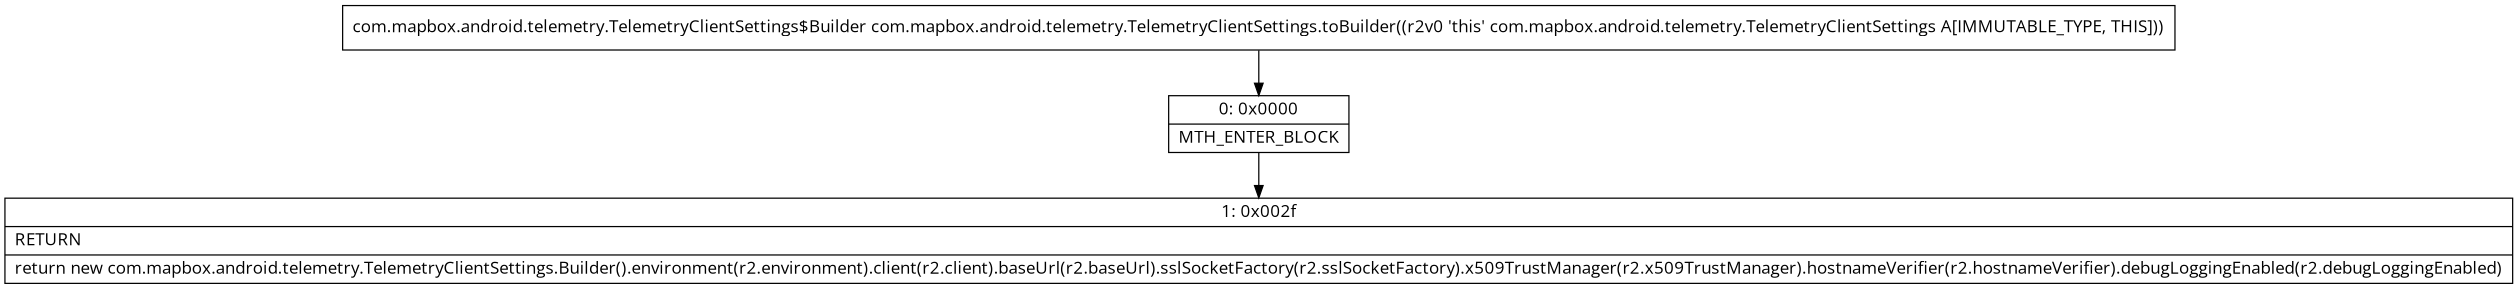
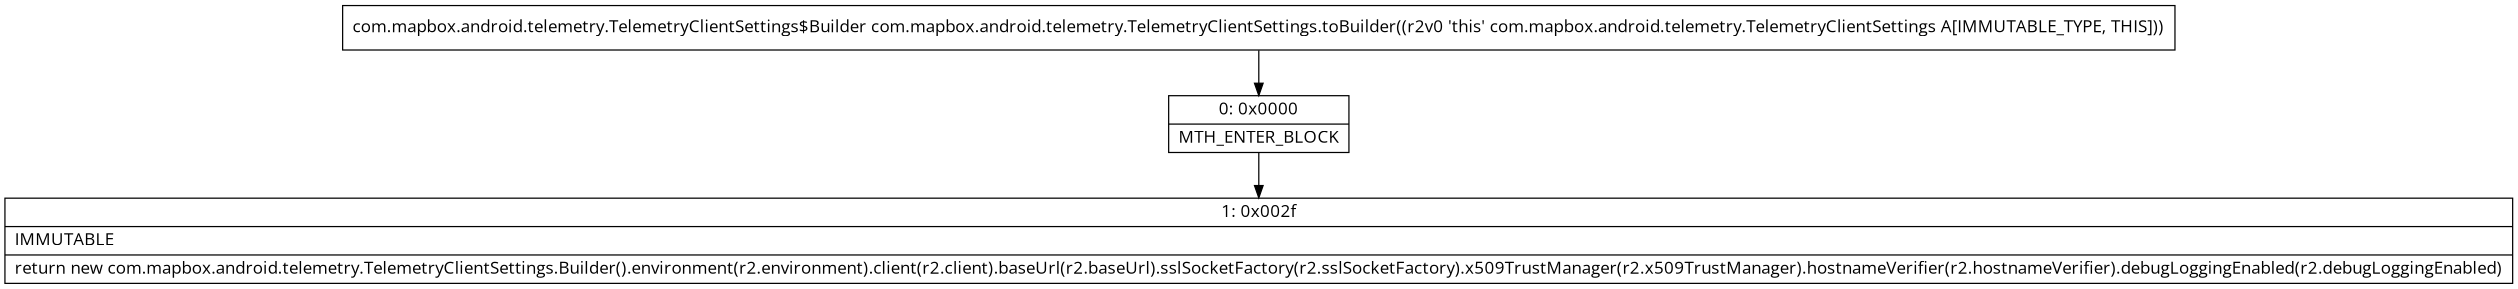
(49, 240) -> (65, 240)
